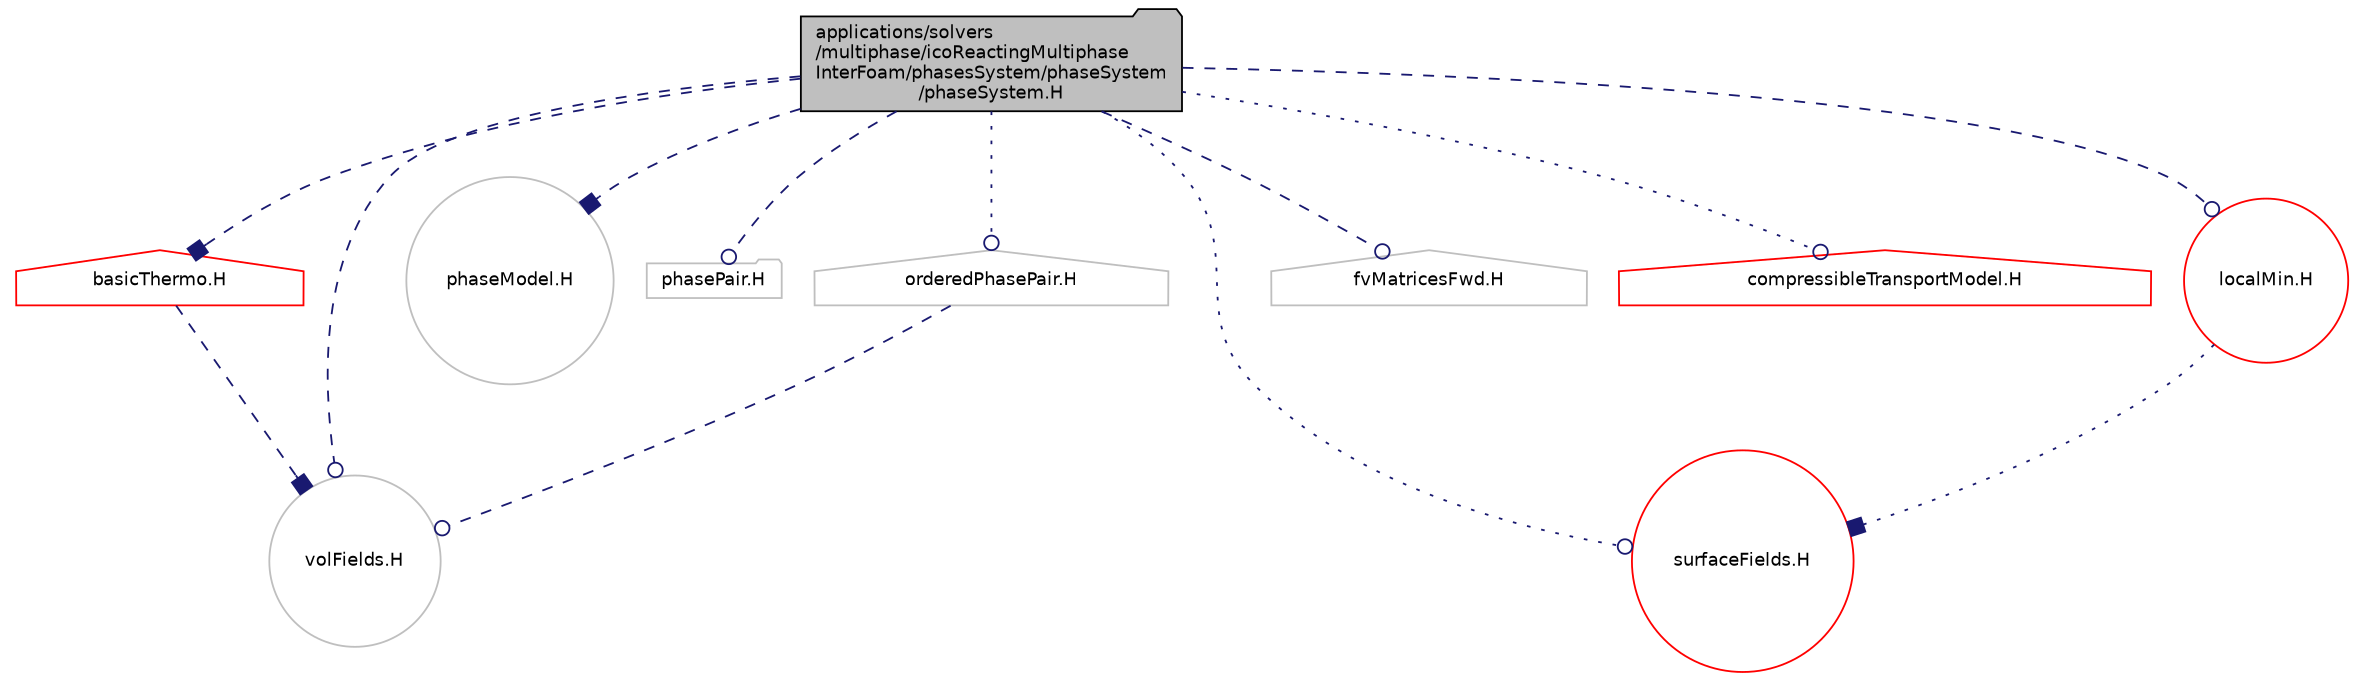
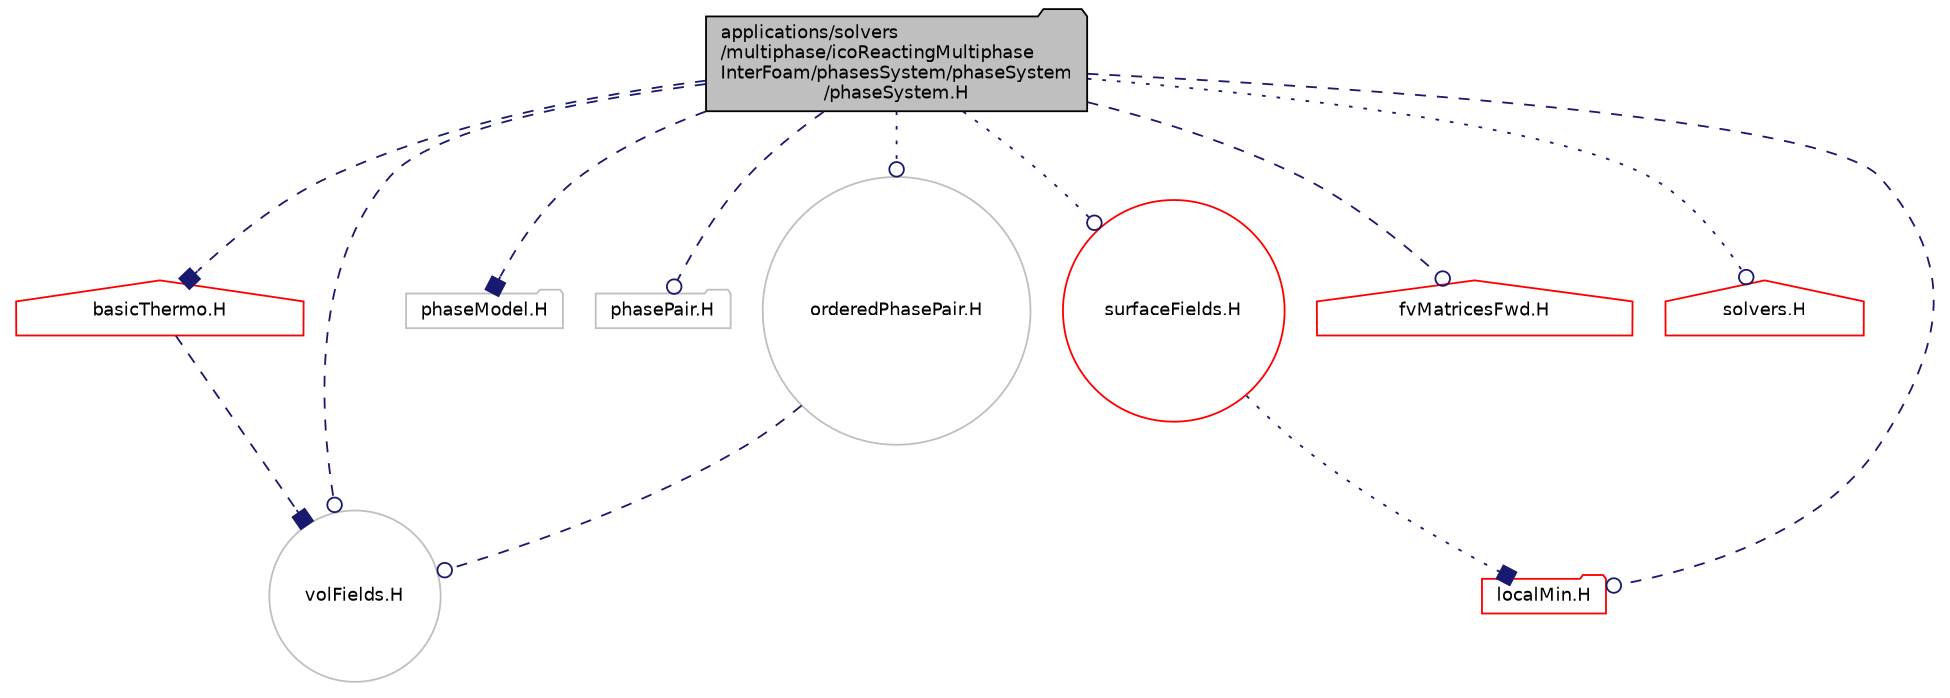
(510, 281) -> (484, 311)
(991, 281) -> (897, 311)
(1429, 281) -> (1475, 311)
(1885, 281) -> (1765, 311)
(2266, 281) -> (1544, 596)
(2050, 451) -> (1365, 492)
